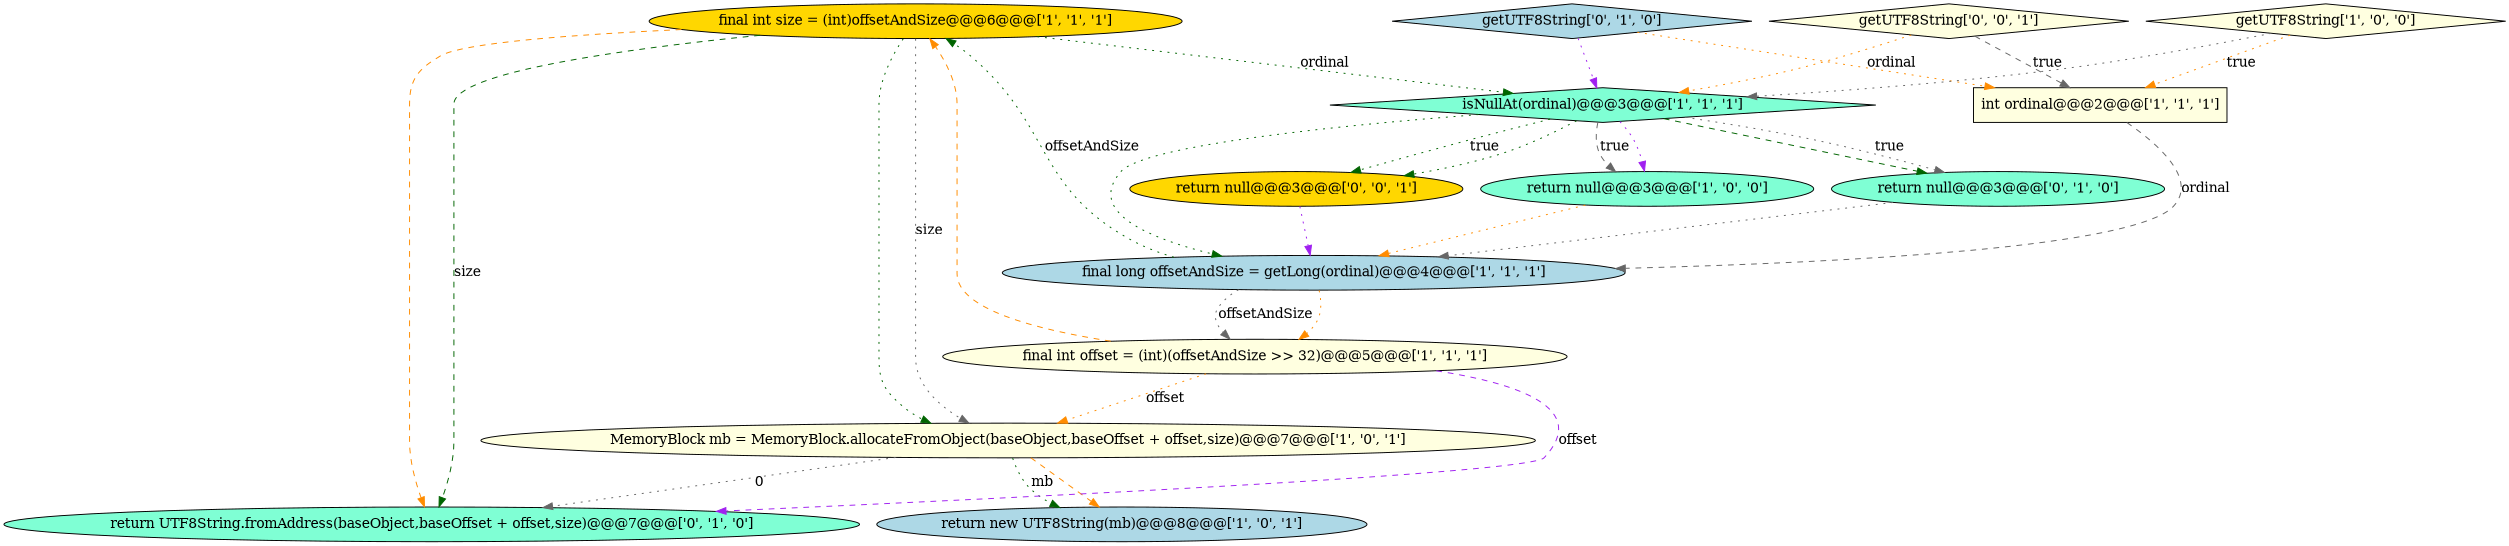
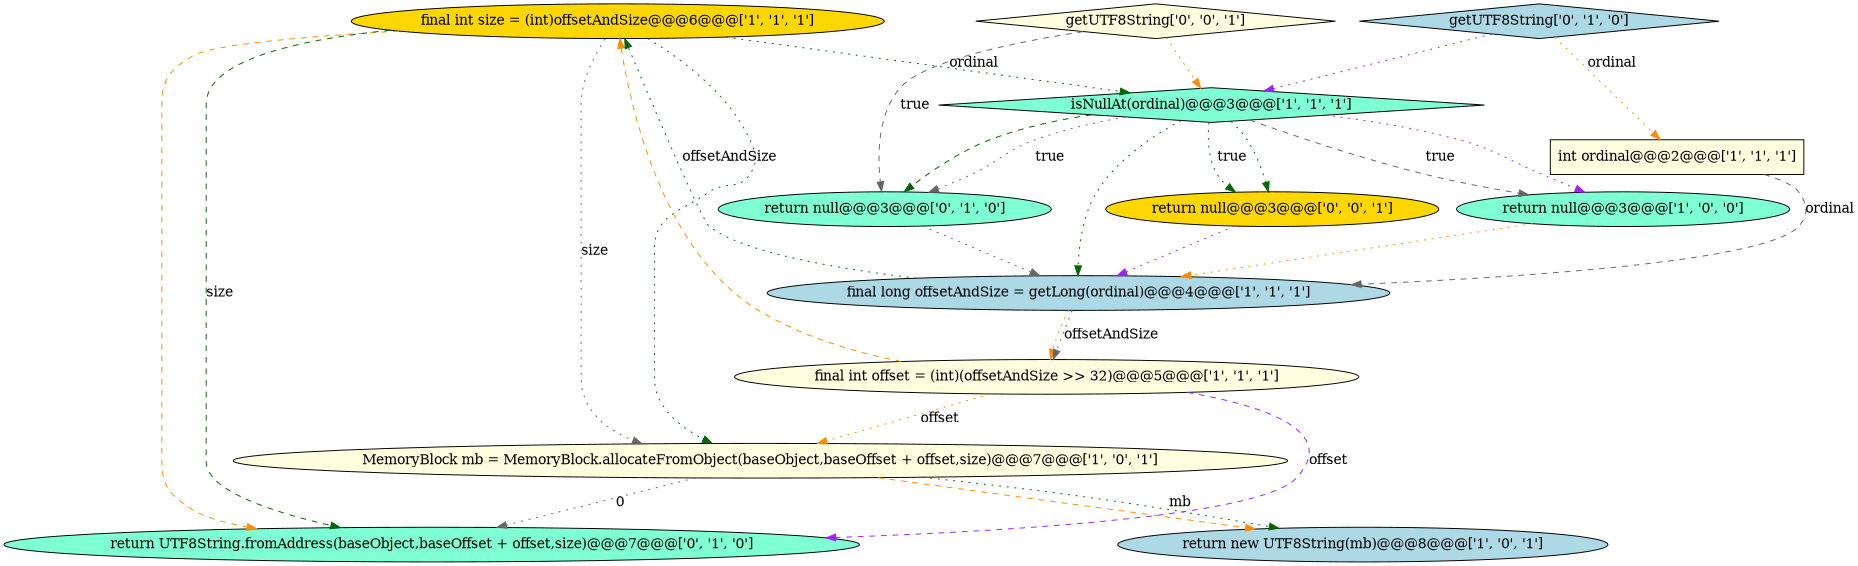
(2326, 21) -> none
(2018, 60) -> (955, 60)
